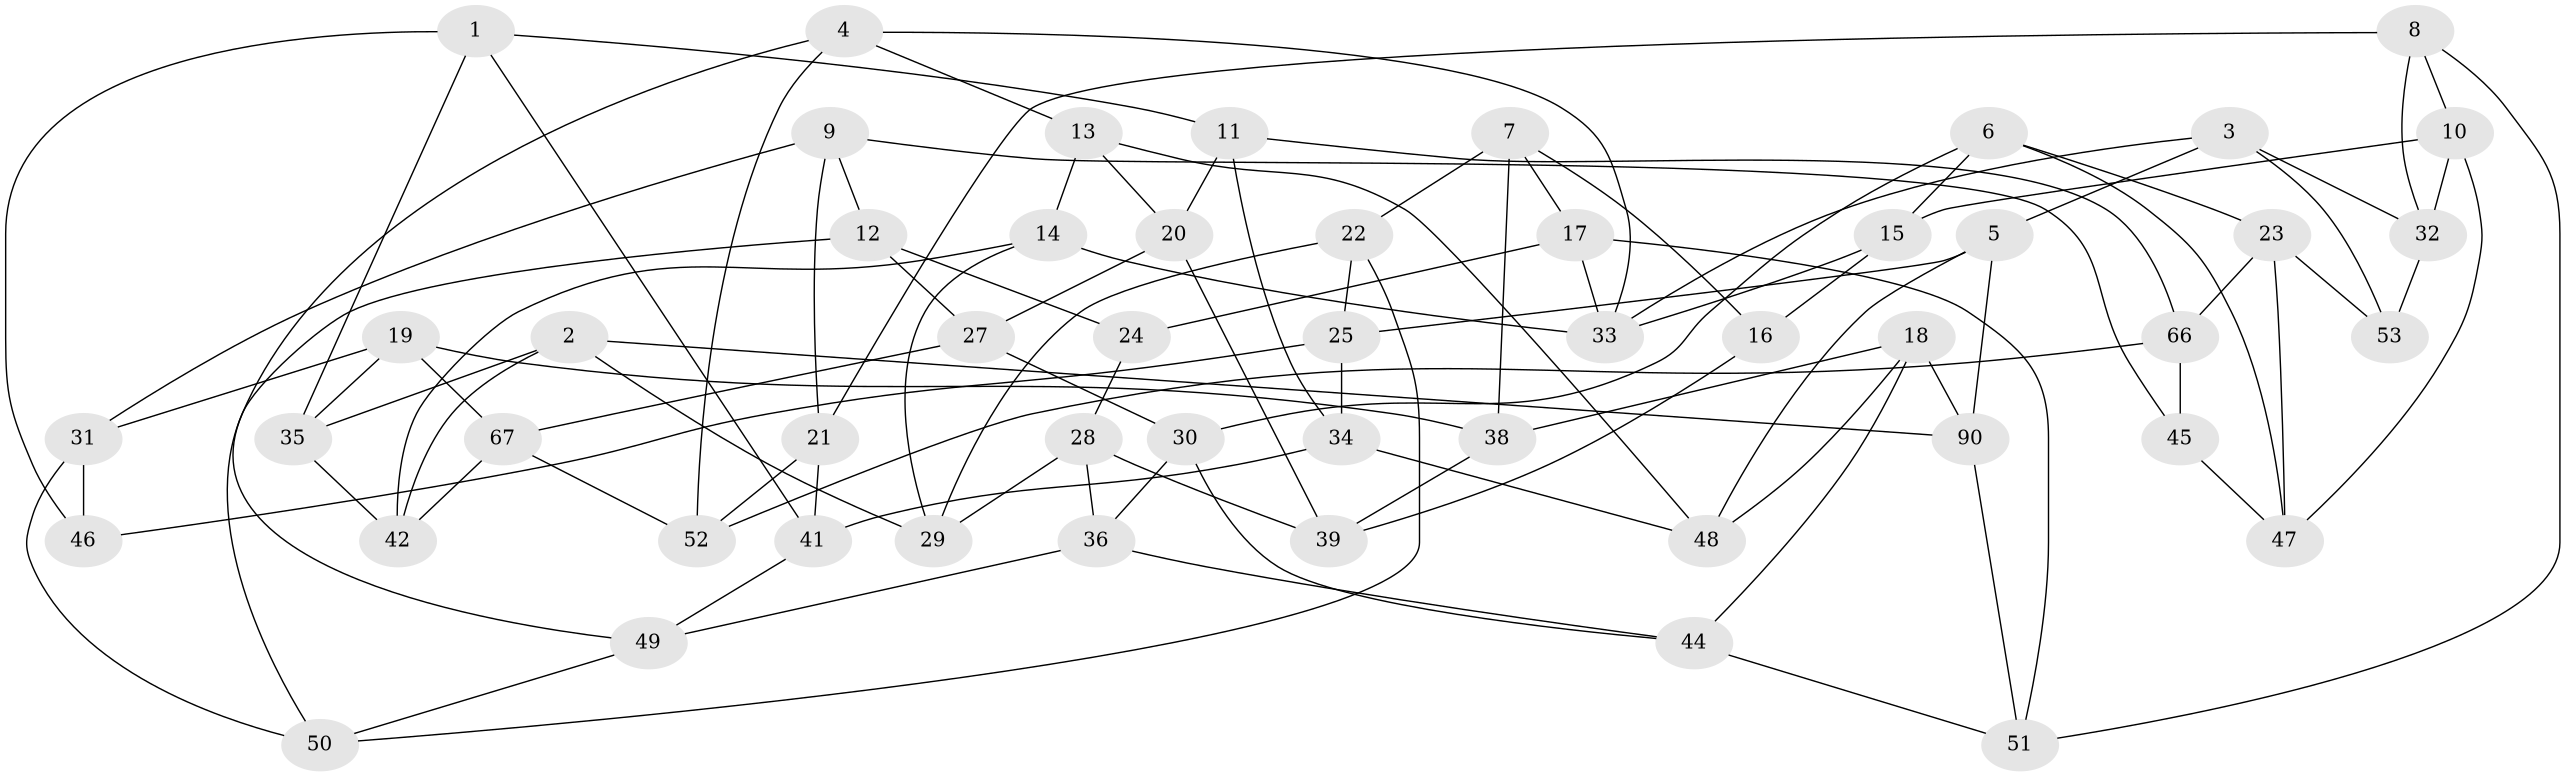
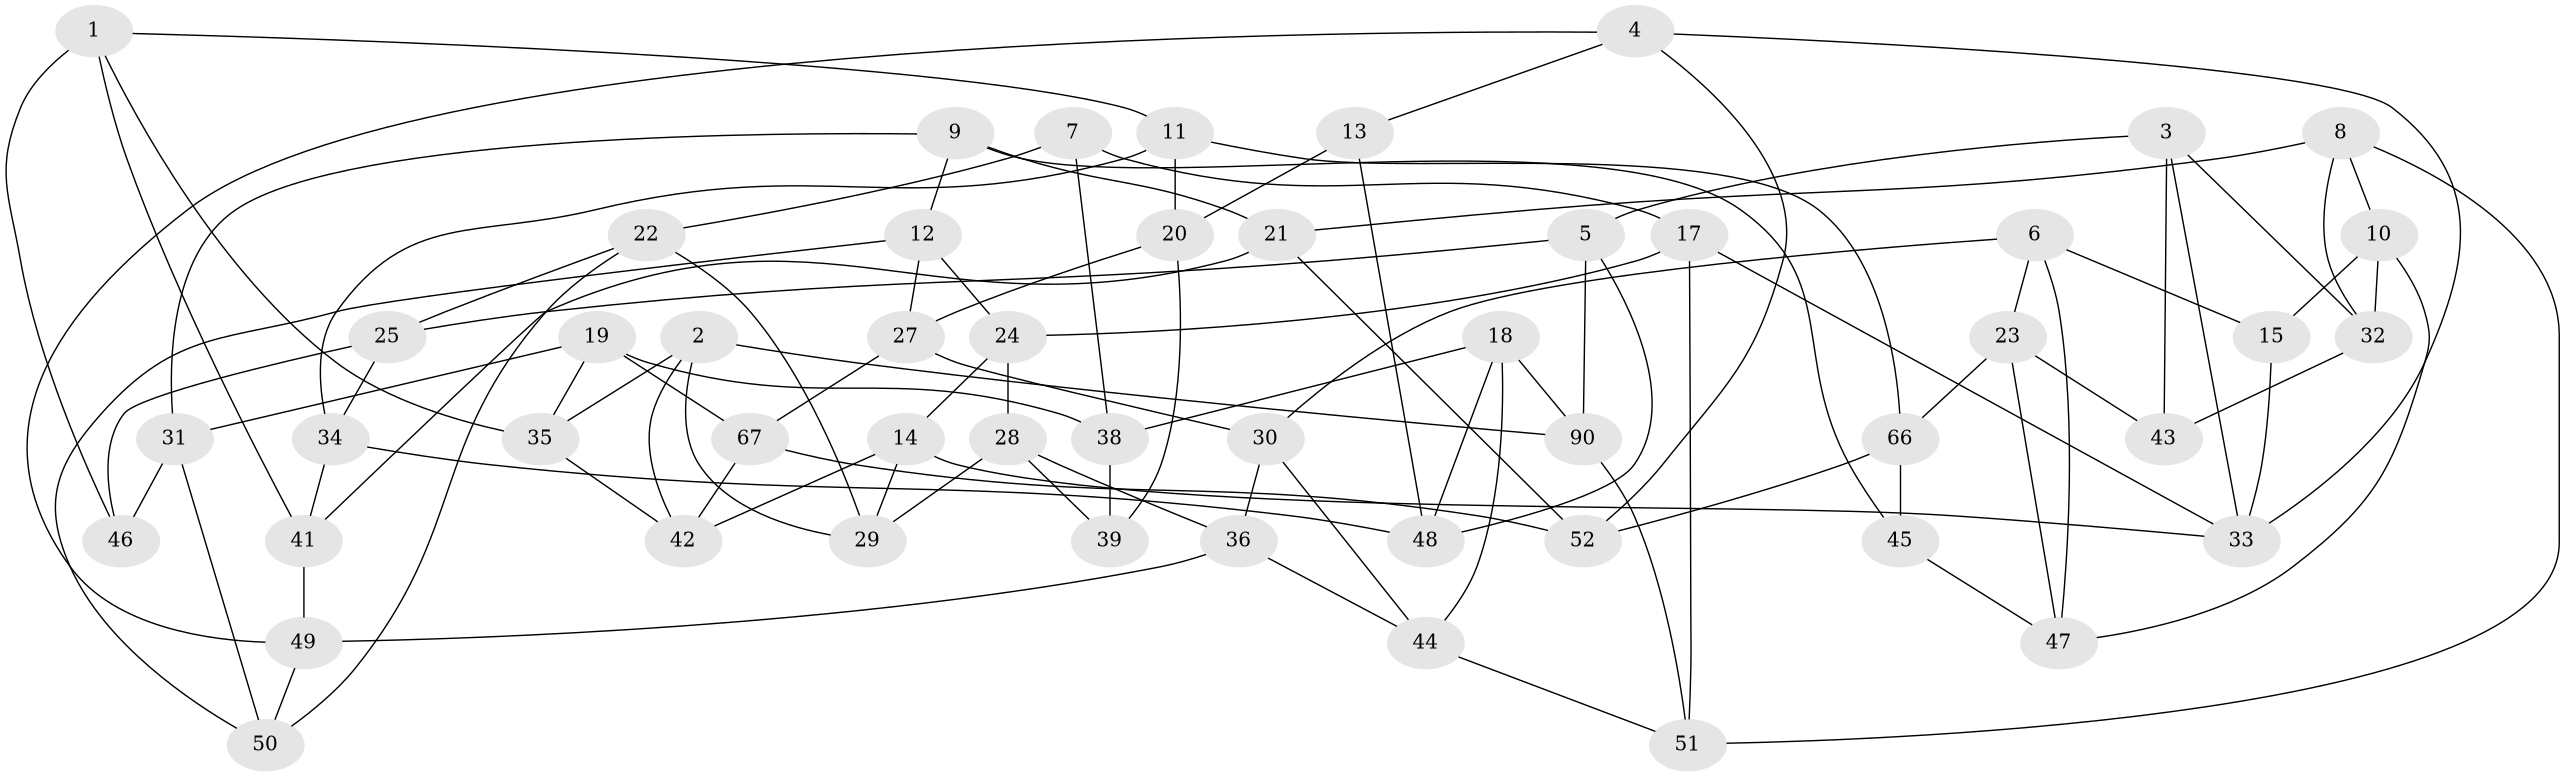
(1066, 184) -> (944, 401)
(1761, 337) -> none
(2390, 337) -> (2164, 439)
